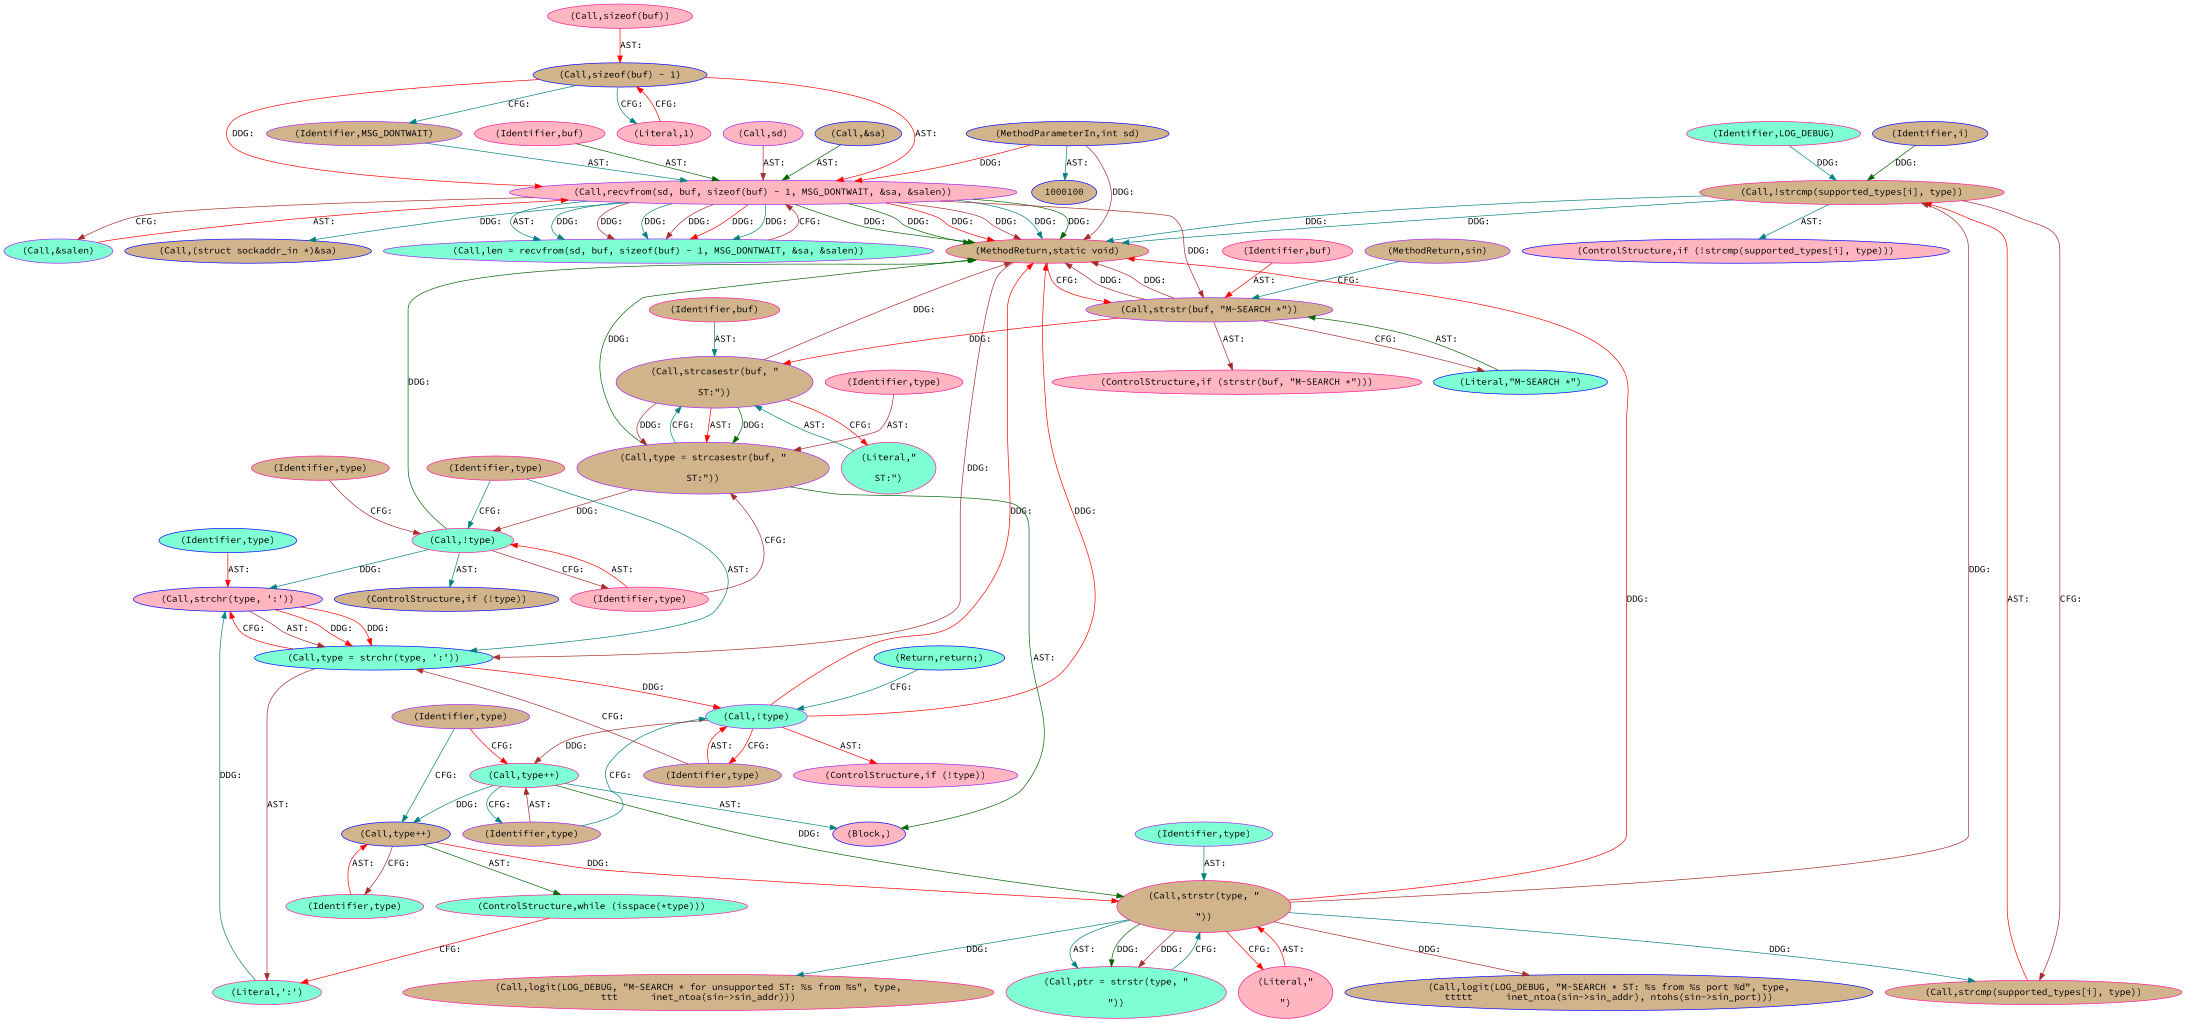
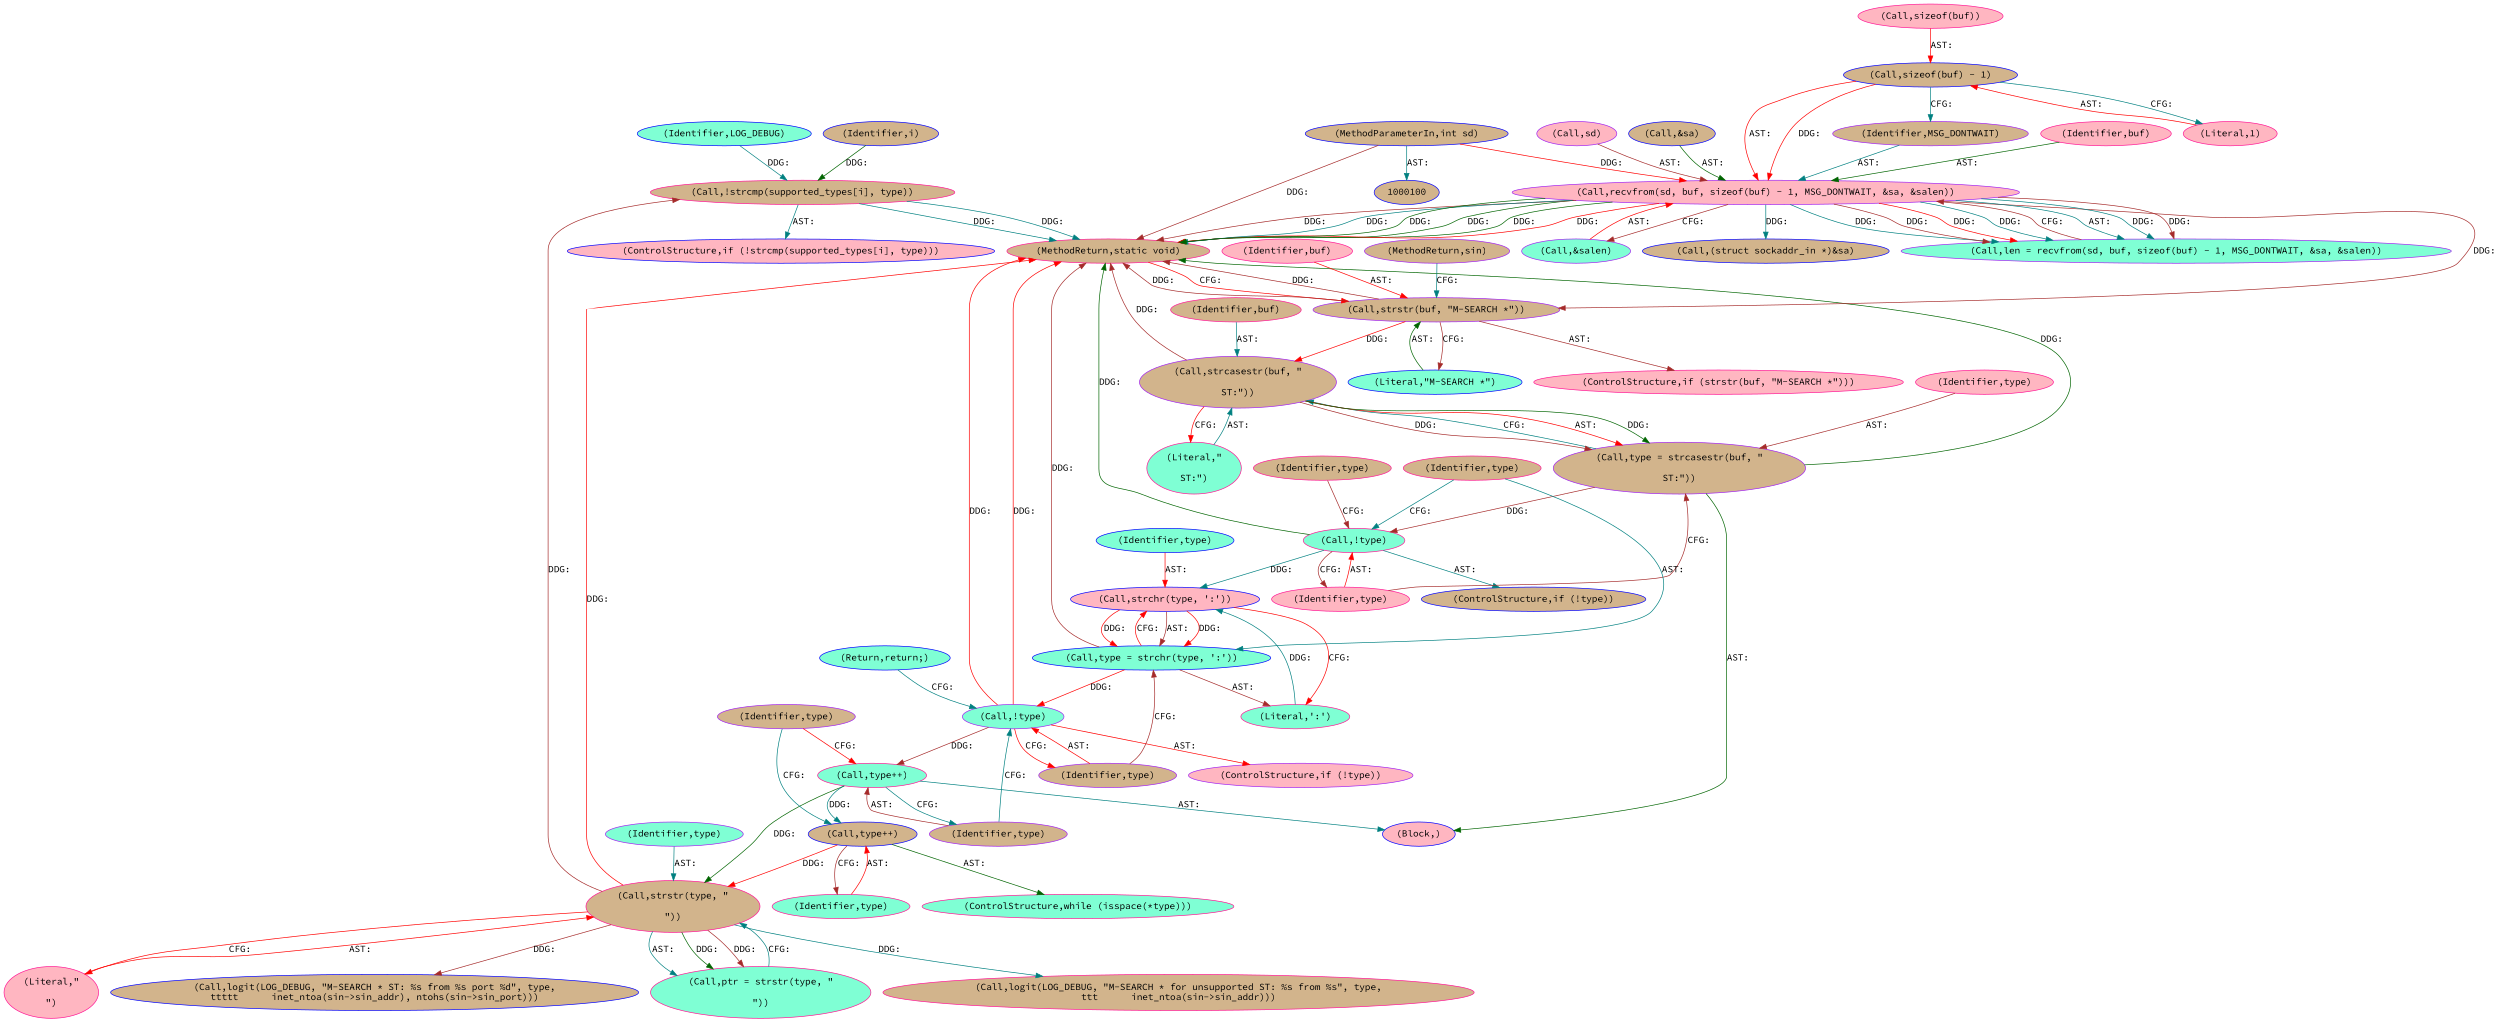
(669, 104) -> (2095, 104)
(1774, 134) -> (724, 134)
(908, 629) -> (1052, 464)
(429, 950) -> (1312, 628)
(2034, 992) -> none
